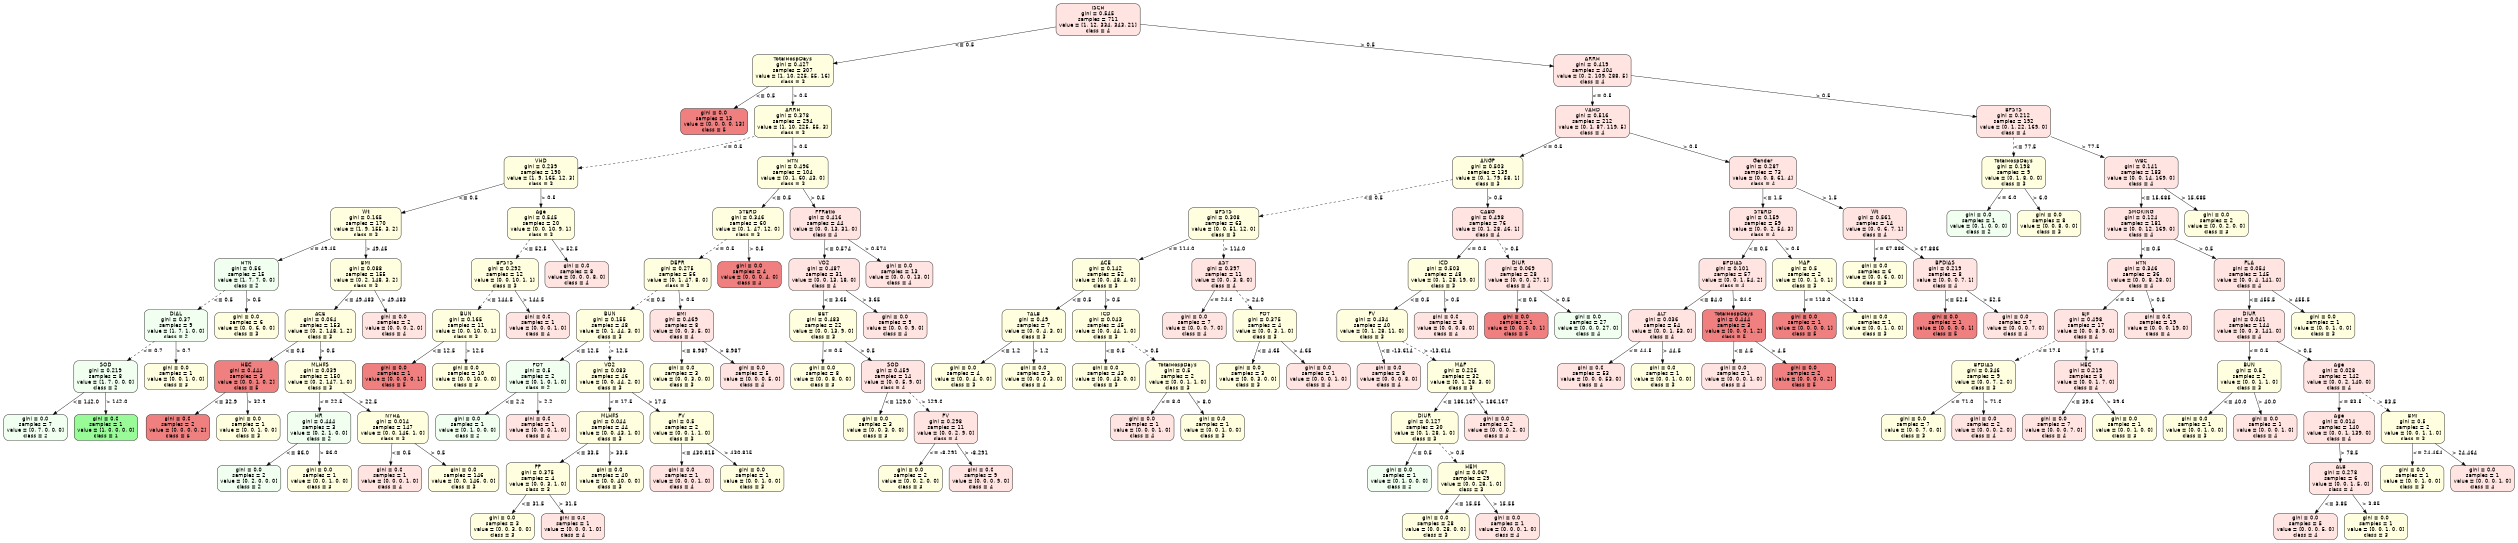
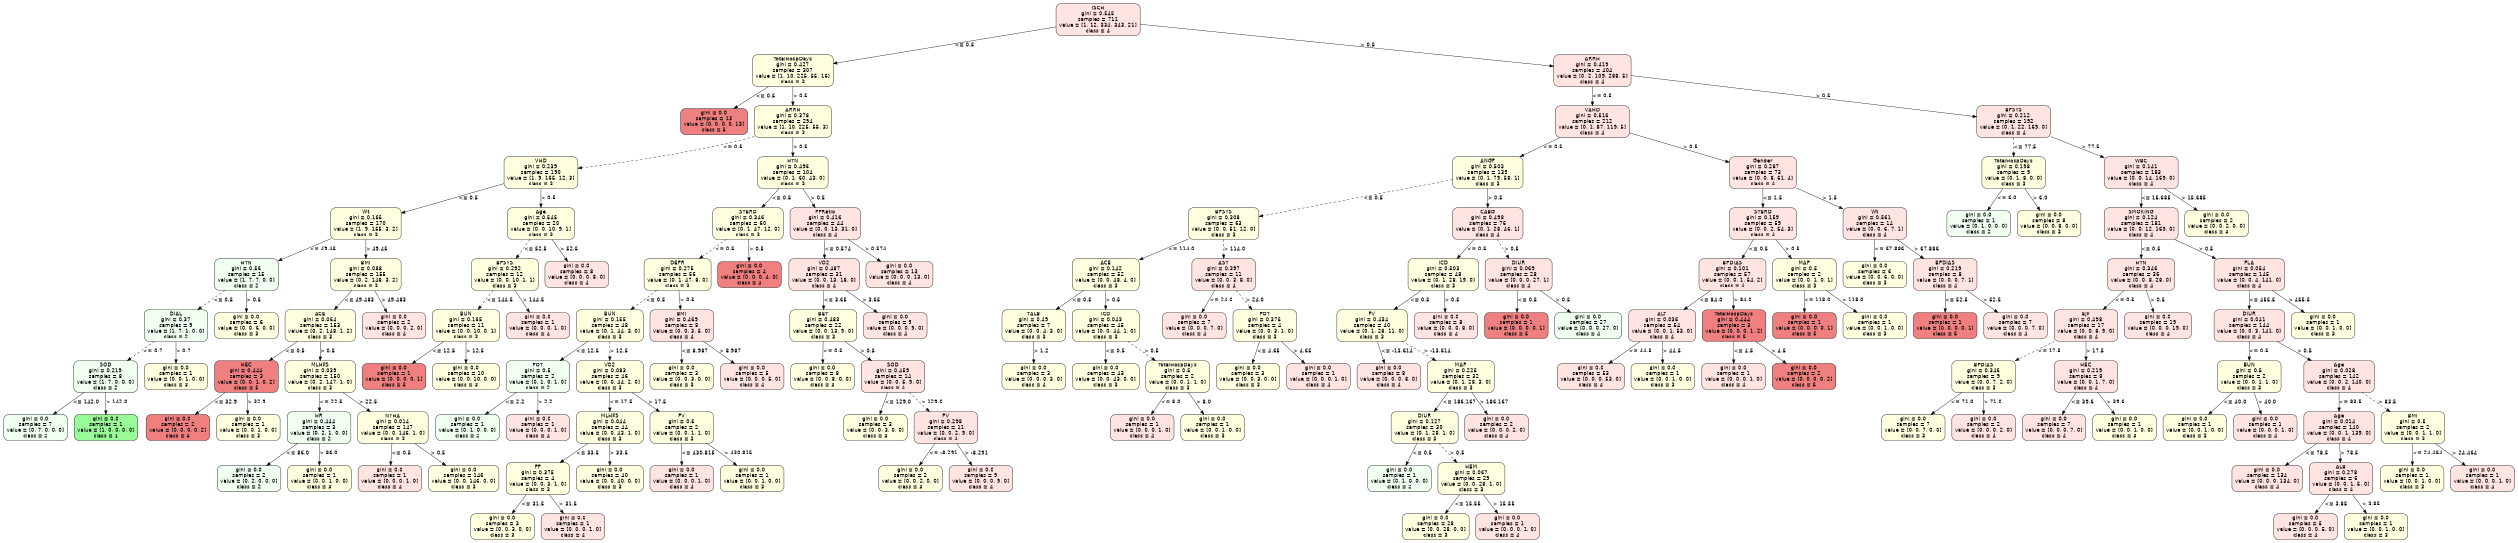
(963, 377) -> none
none -> (2267, 479)
